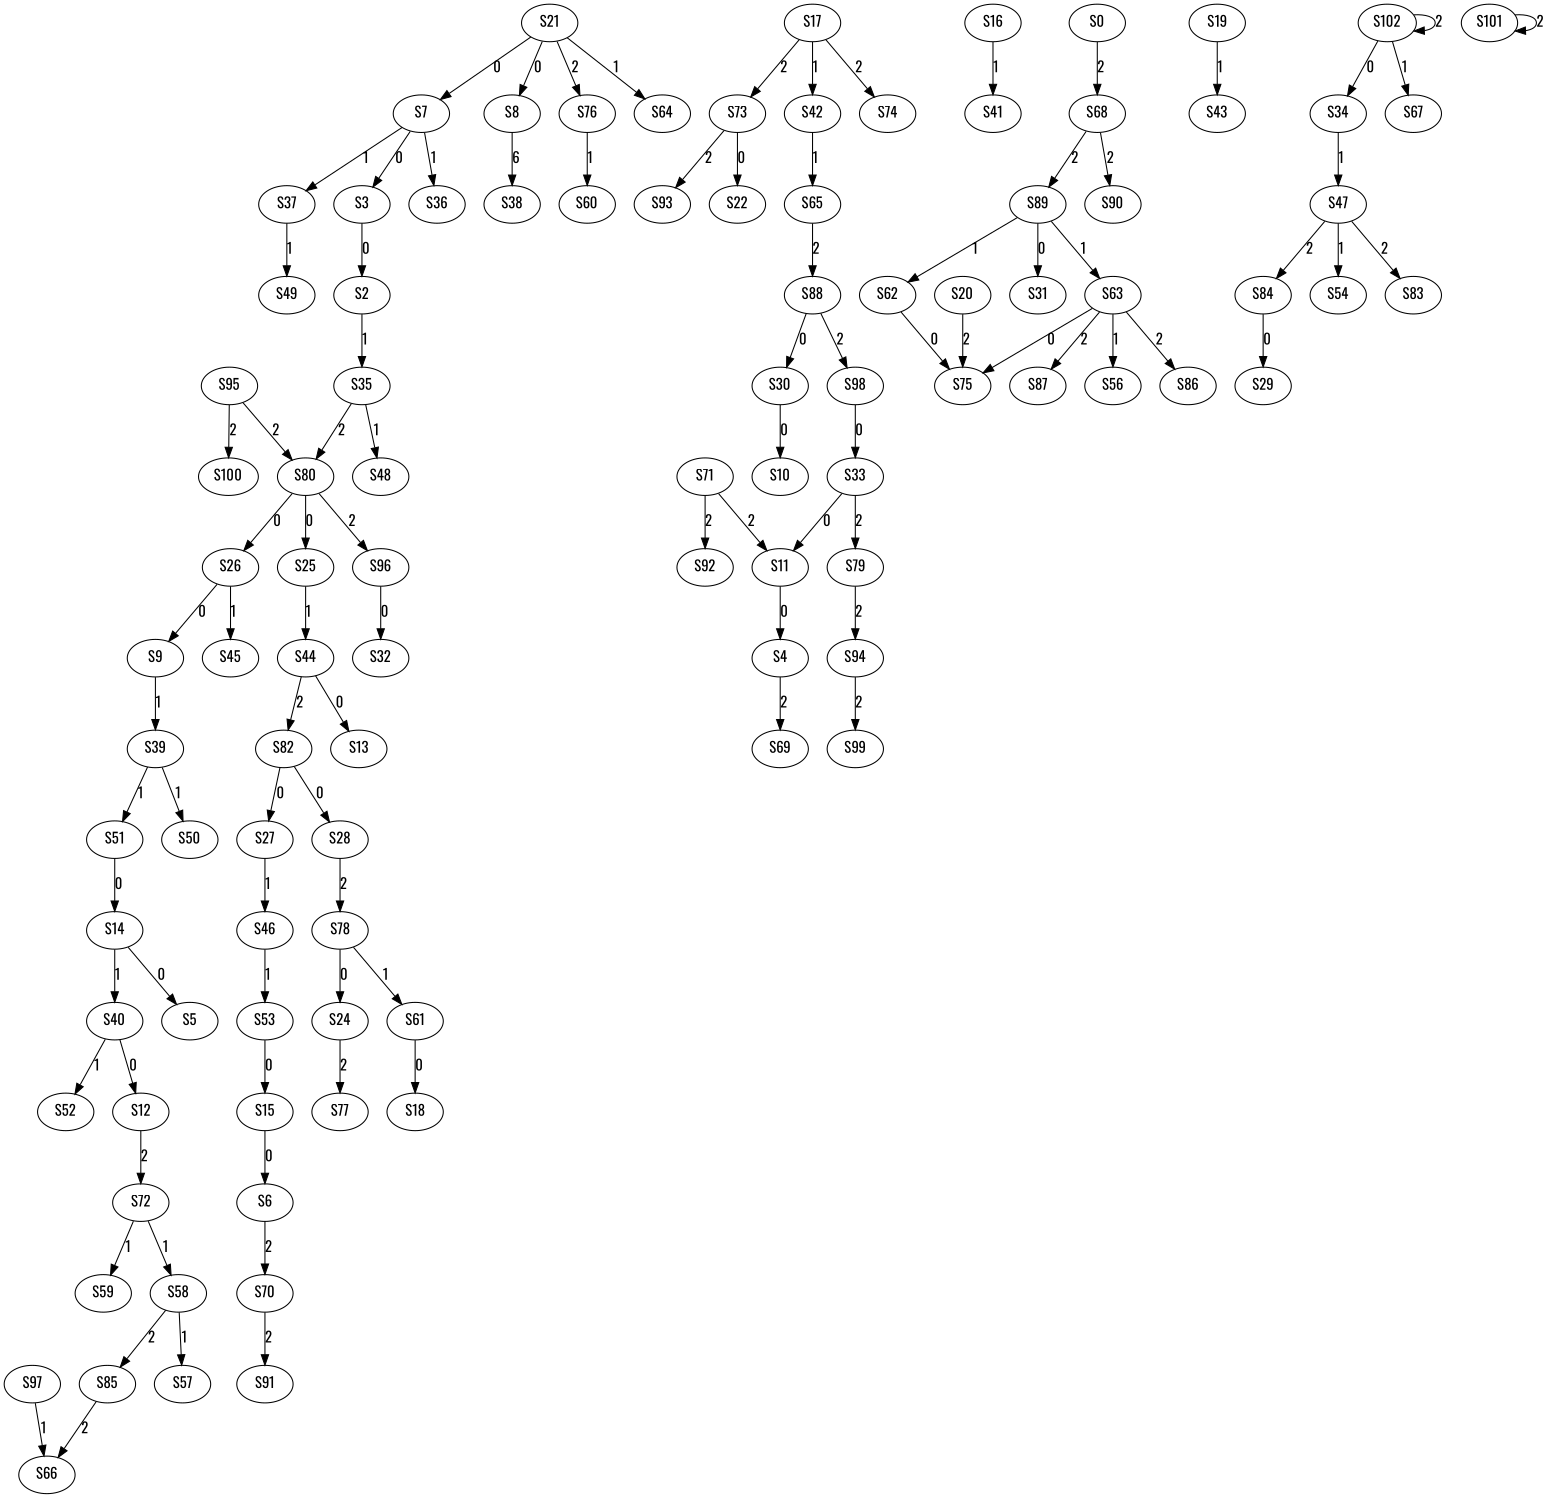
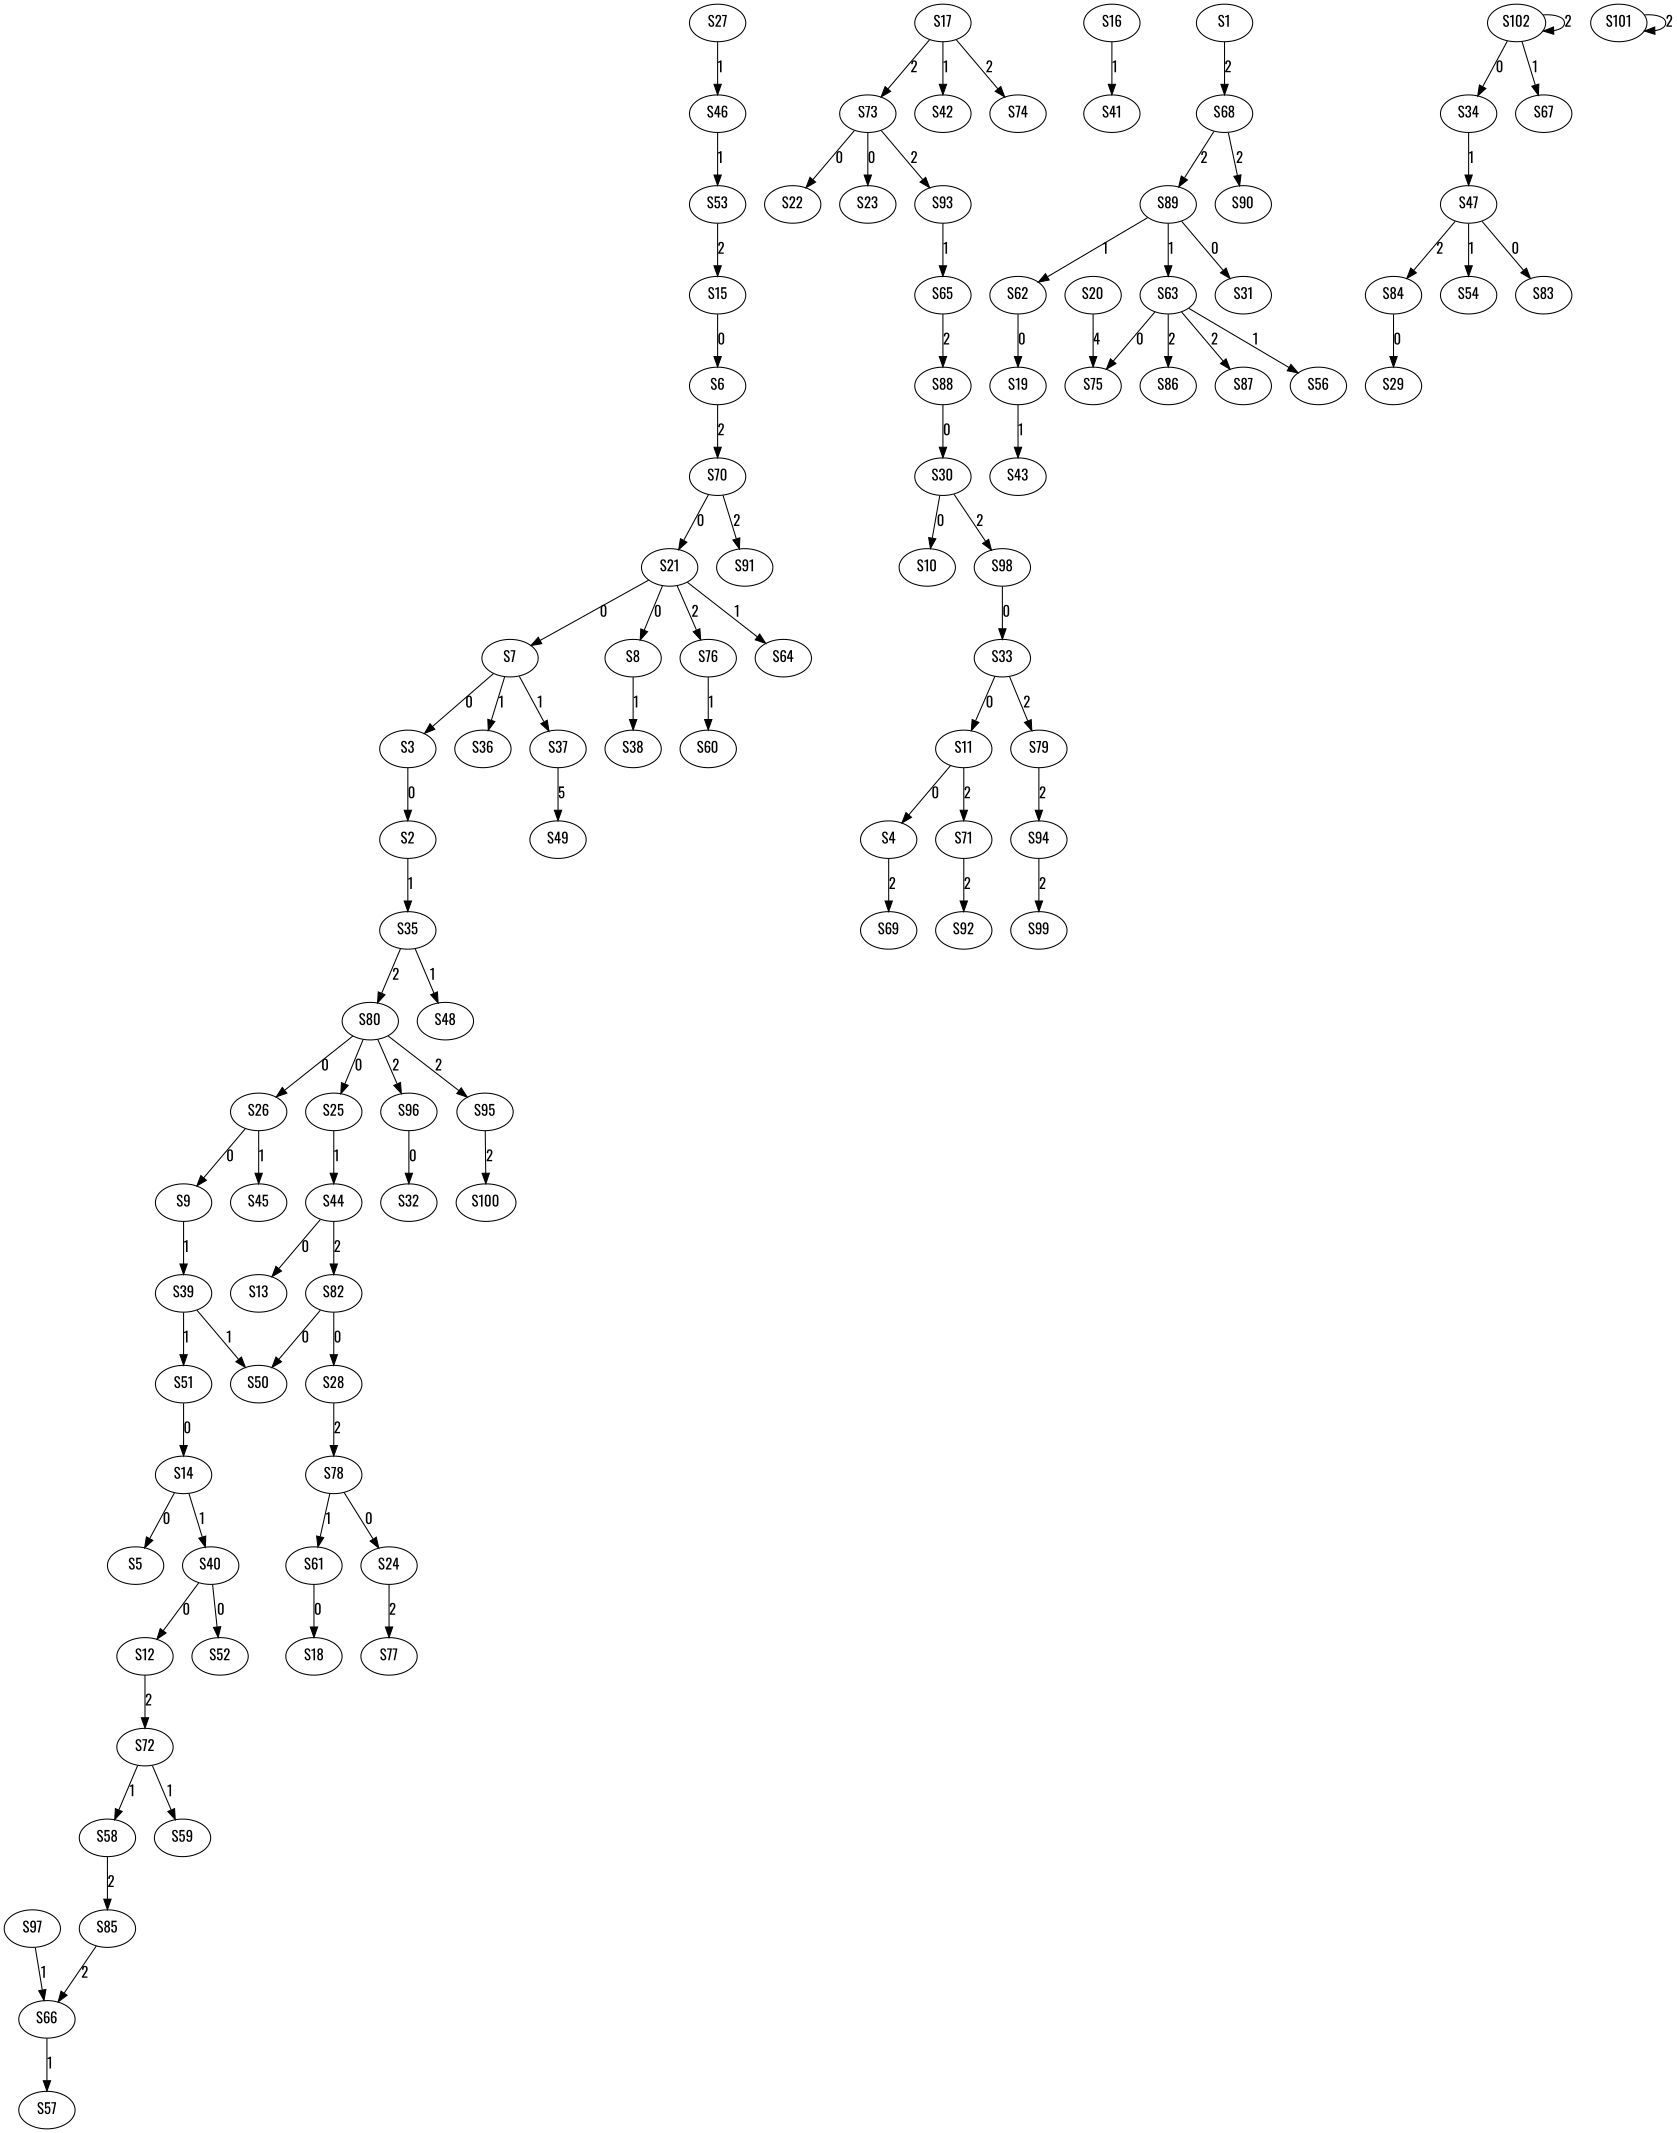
(1097, 23) -> (1225, 23)
(813, 154) -> (943, 245)
(516, 159) -> (636, 704)
none -> (868, 204)
(290, 250) -> (562, 794)
(1385, 250) -> (1516, 250)
(832, 336) -> (970, 518)
(922, 337) -> (1018, 335)
(966, 341) -> (1097, 341)
(264, 427) -> (424, 1063)
none -> (696, 517)
(739, 518) -> (964, 789)
(275, 789) -> (300, 1335)
(97, 1067) -> (221, 1611)
(269, 1067) -> (721, 250)
(180, 1334) -> (47, 2059)
